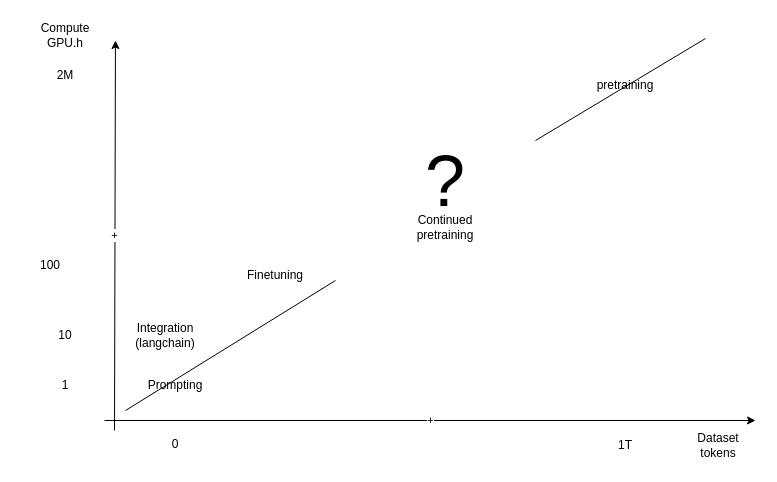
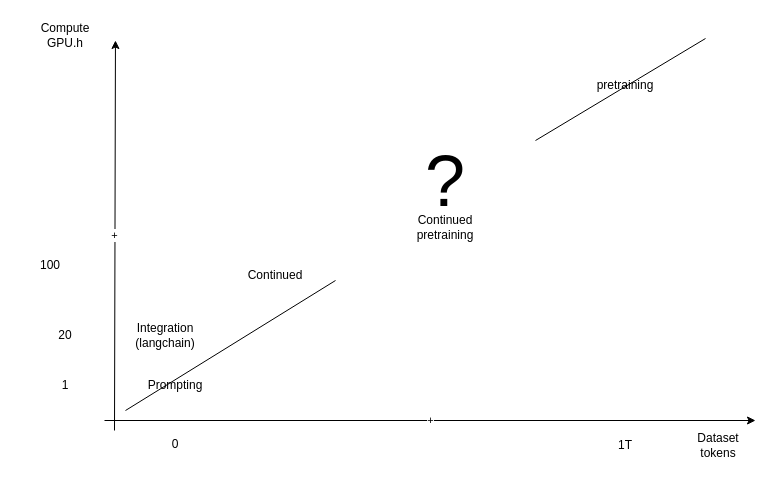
(66, 76) -> none
(276, 276) -> (276, 276)
(66, 336) -> (66, 336)
